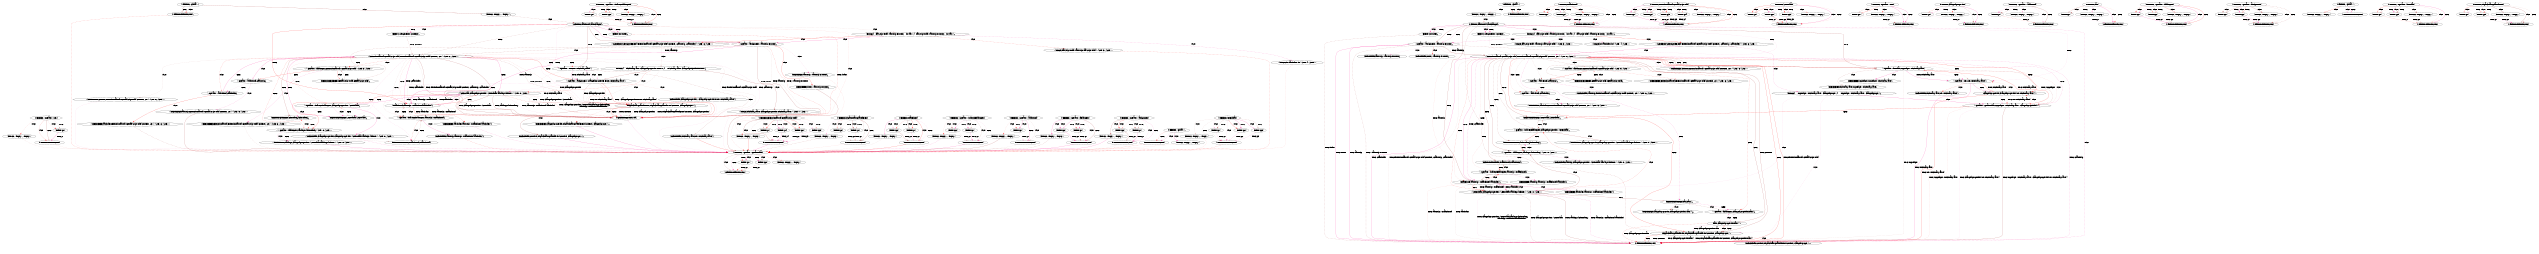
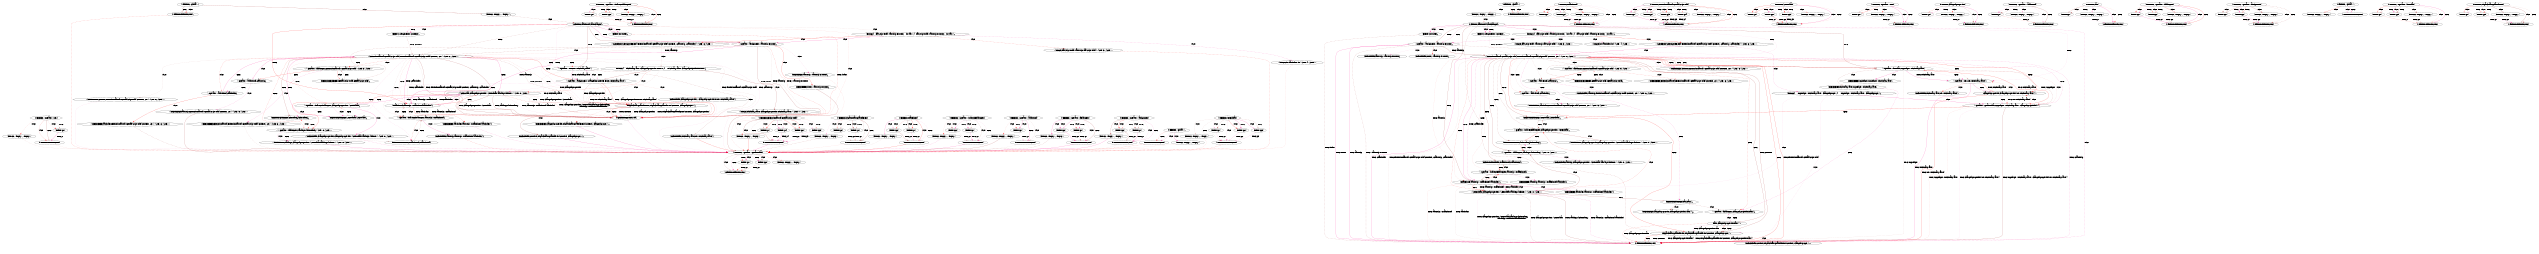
(1711, 205) -> (1838, 157)
